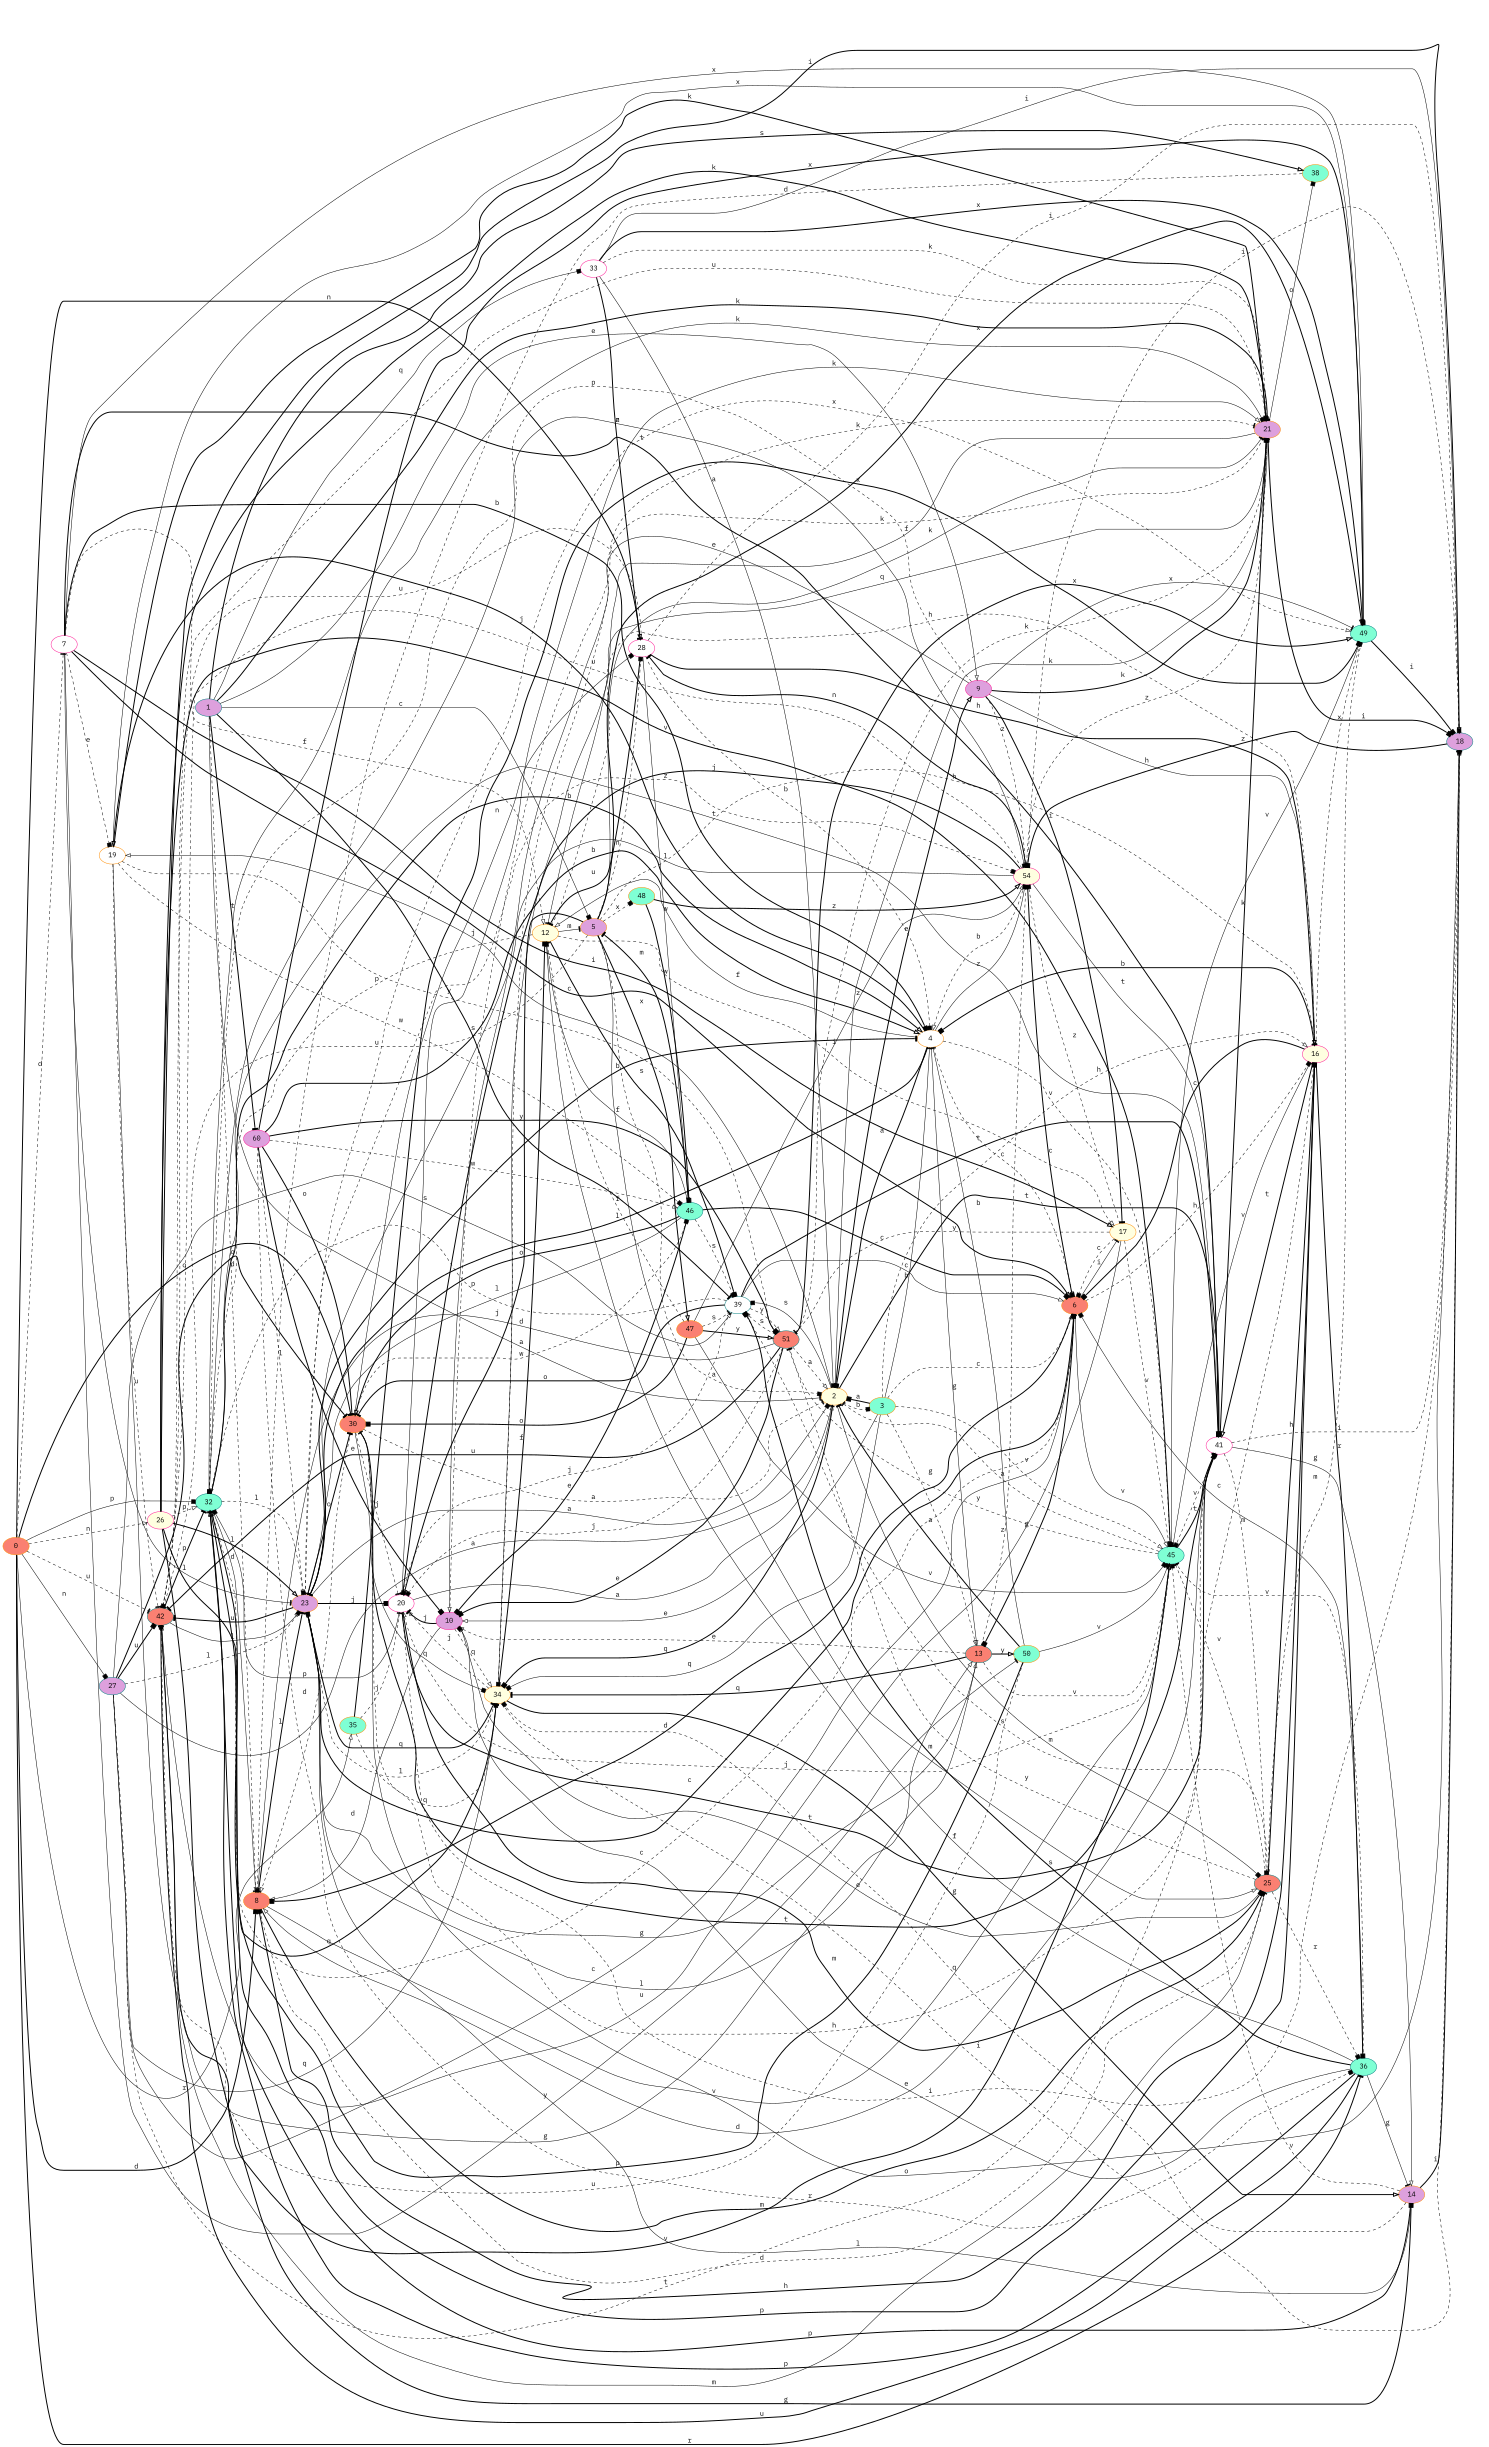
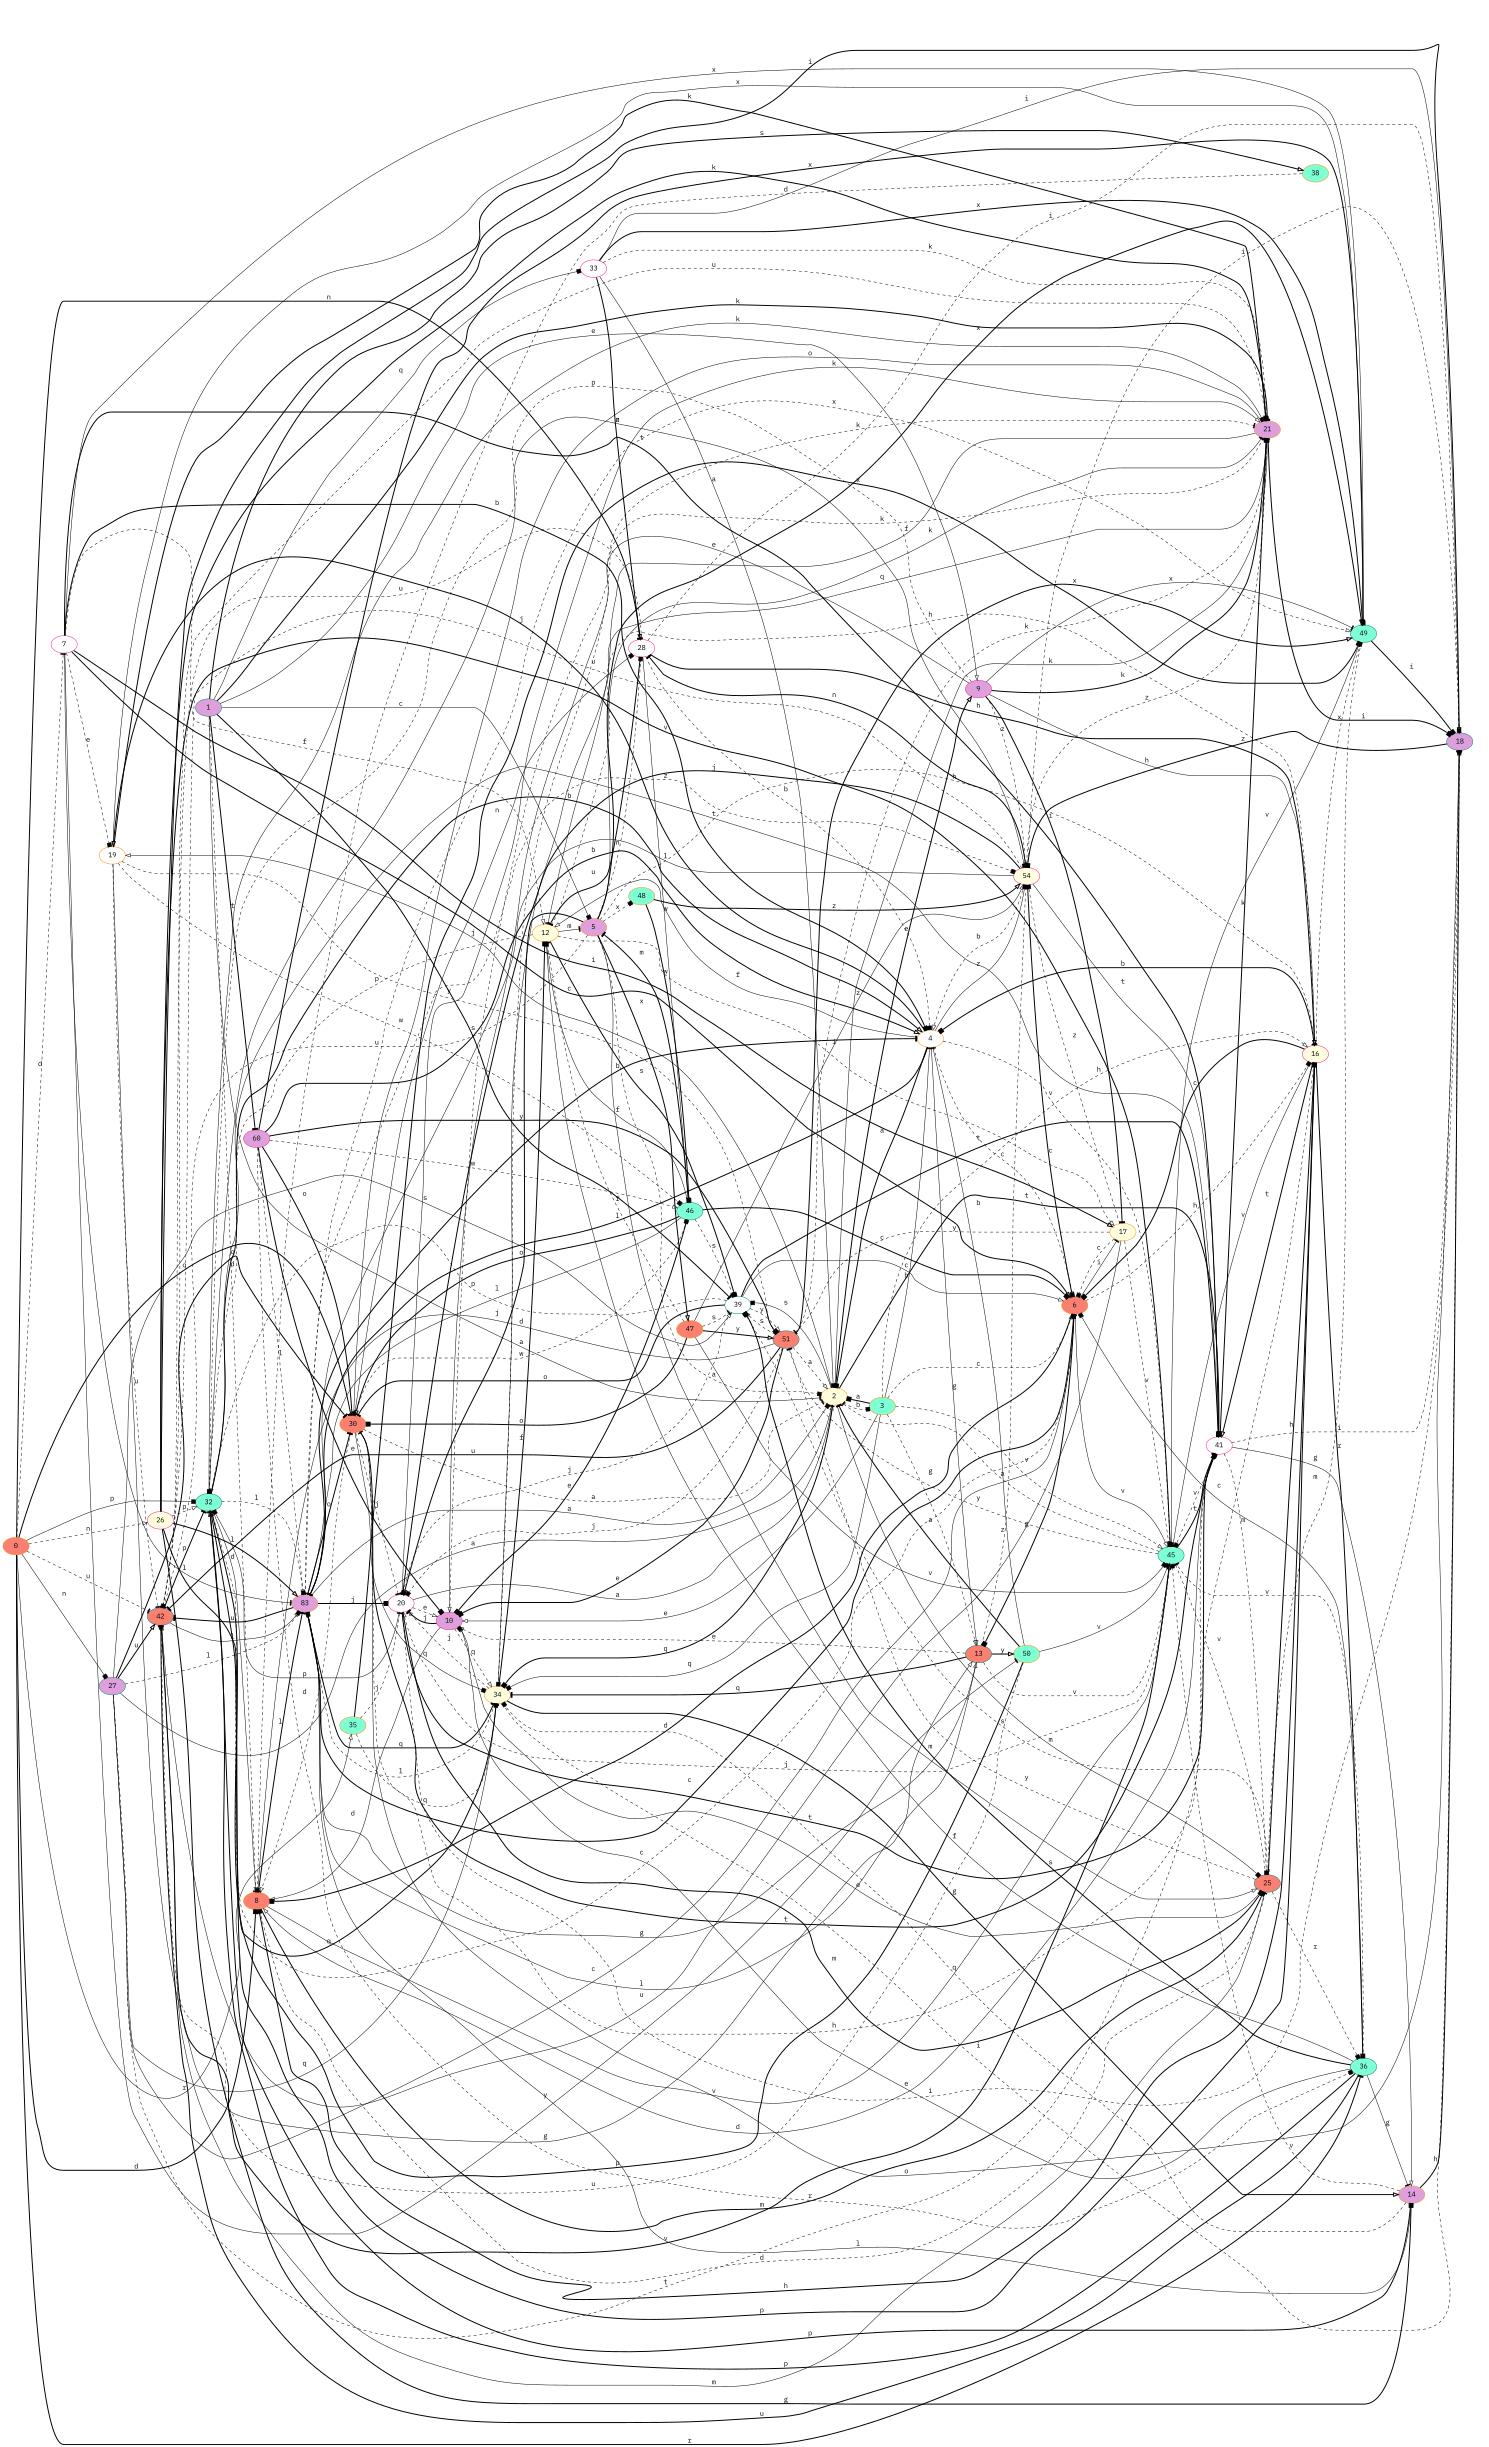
(1290, 310) -> (520, 569)
(305, 1603) -> (305, 1603)
none -> (423, 1611)
(135, 1653) -> (135, 1653)
(1436, 2159) -> (1436, 2159)
